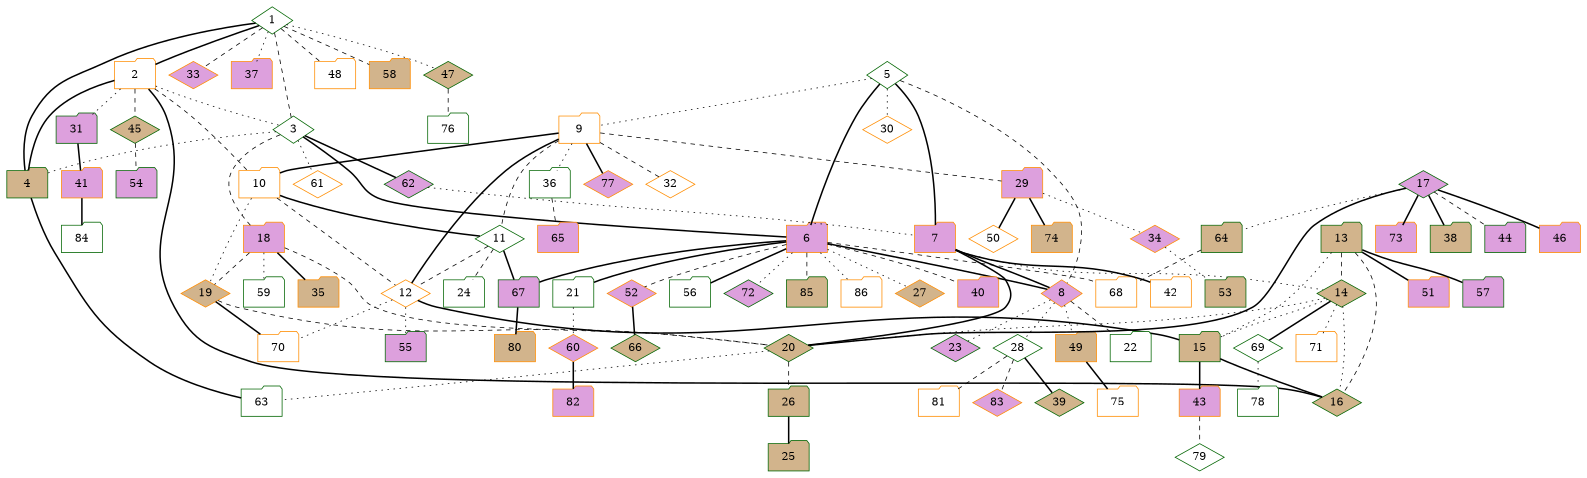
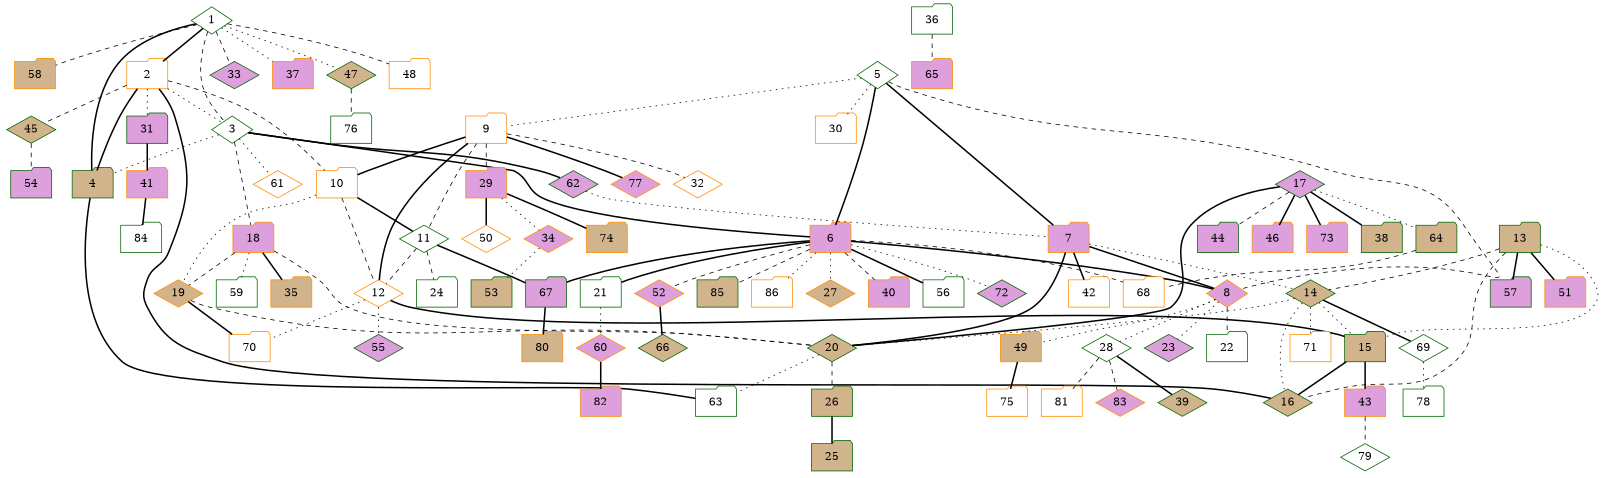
(193, 75) -> (234, 75)
(887, 130) -> (836, 130)
(565, 157) -> none
(406, 348) -> (379, 348)
